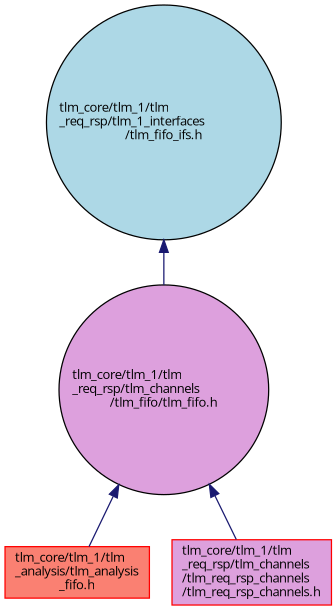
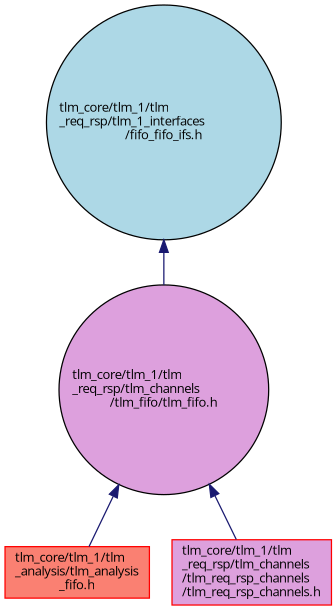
(164, 122) -> (164, 122)
